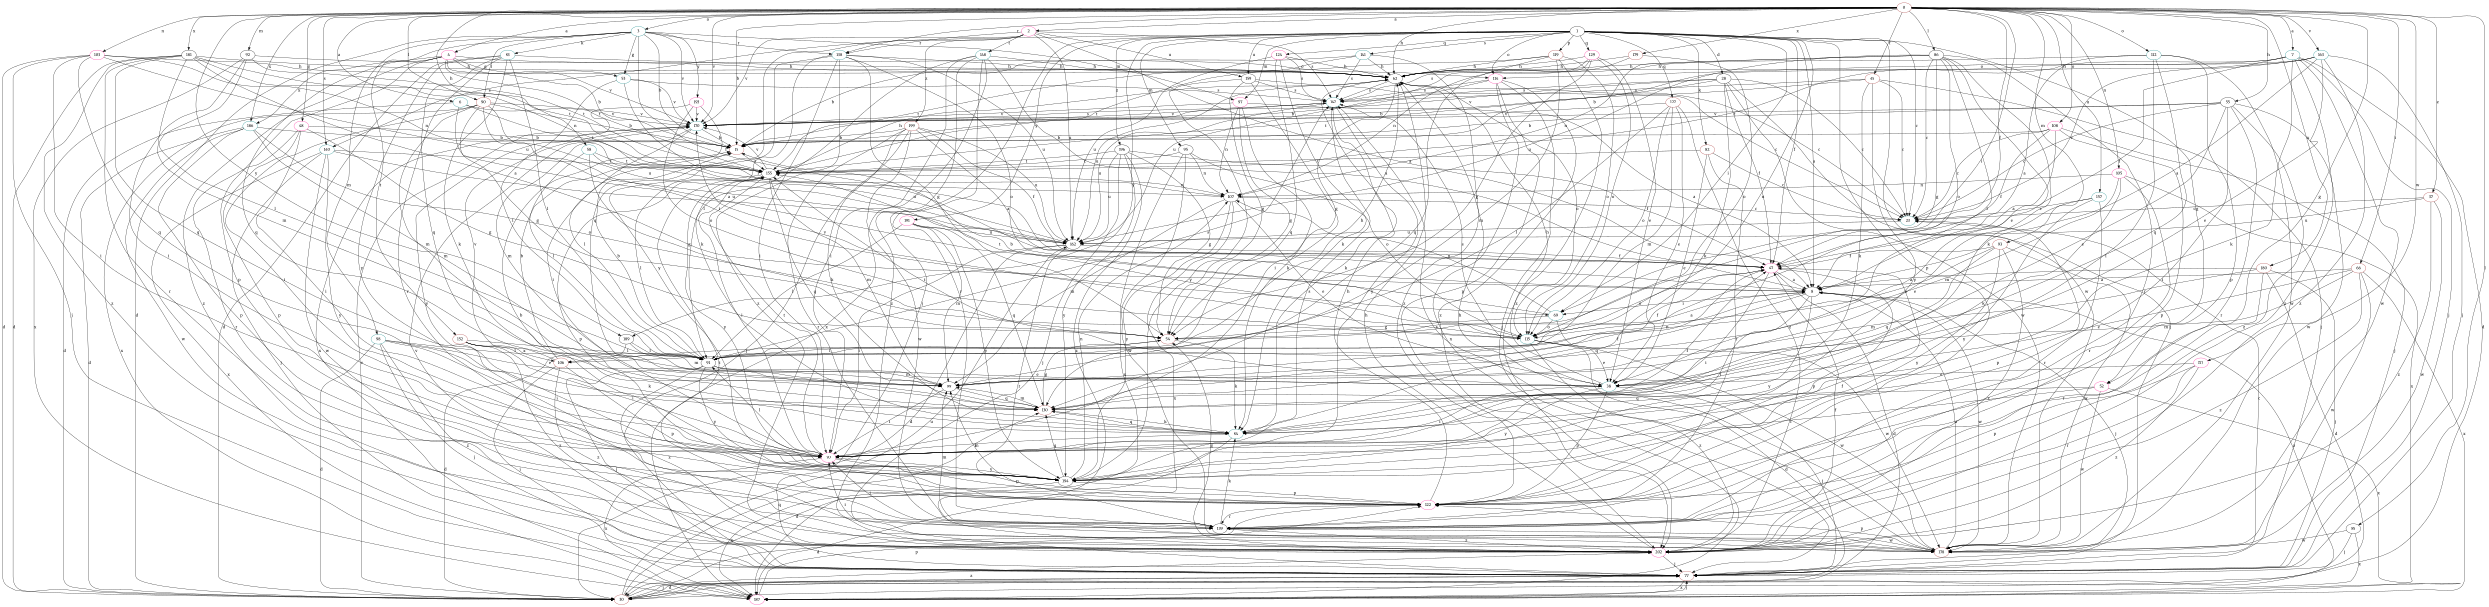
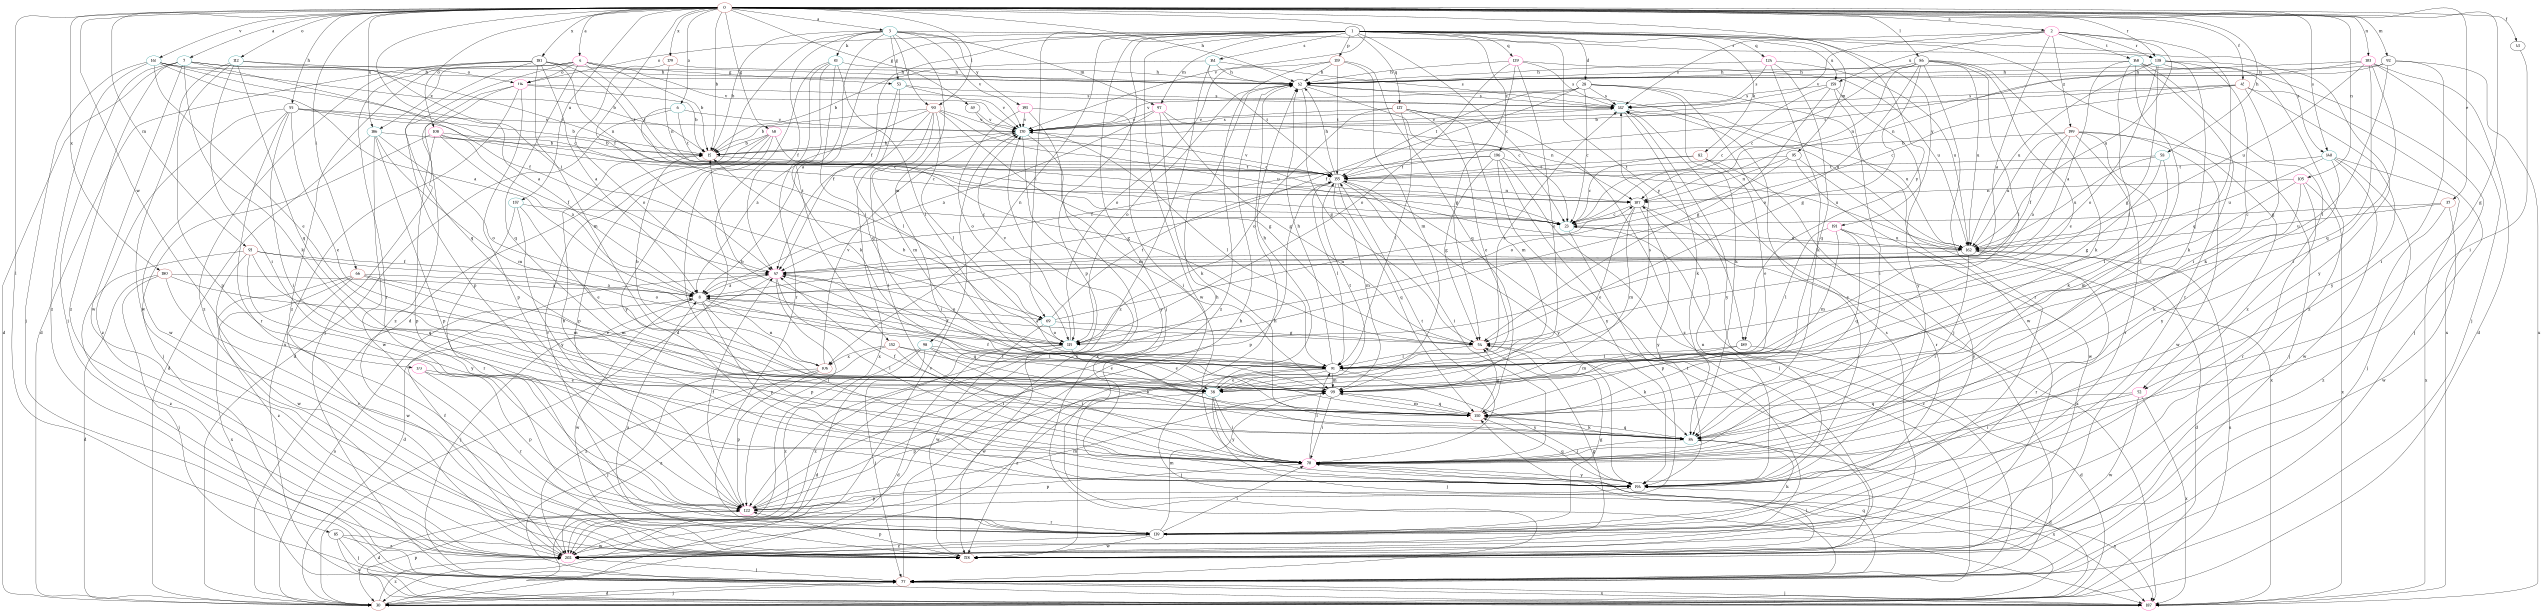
none -> (2518, 46)
none -> (973, 108)
none -> (1020, 308)
(547, 403) -> (956, 442)
none -> (1499, 525)
(1960, 525) -> (449, 555)
